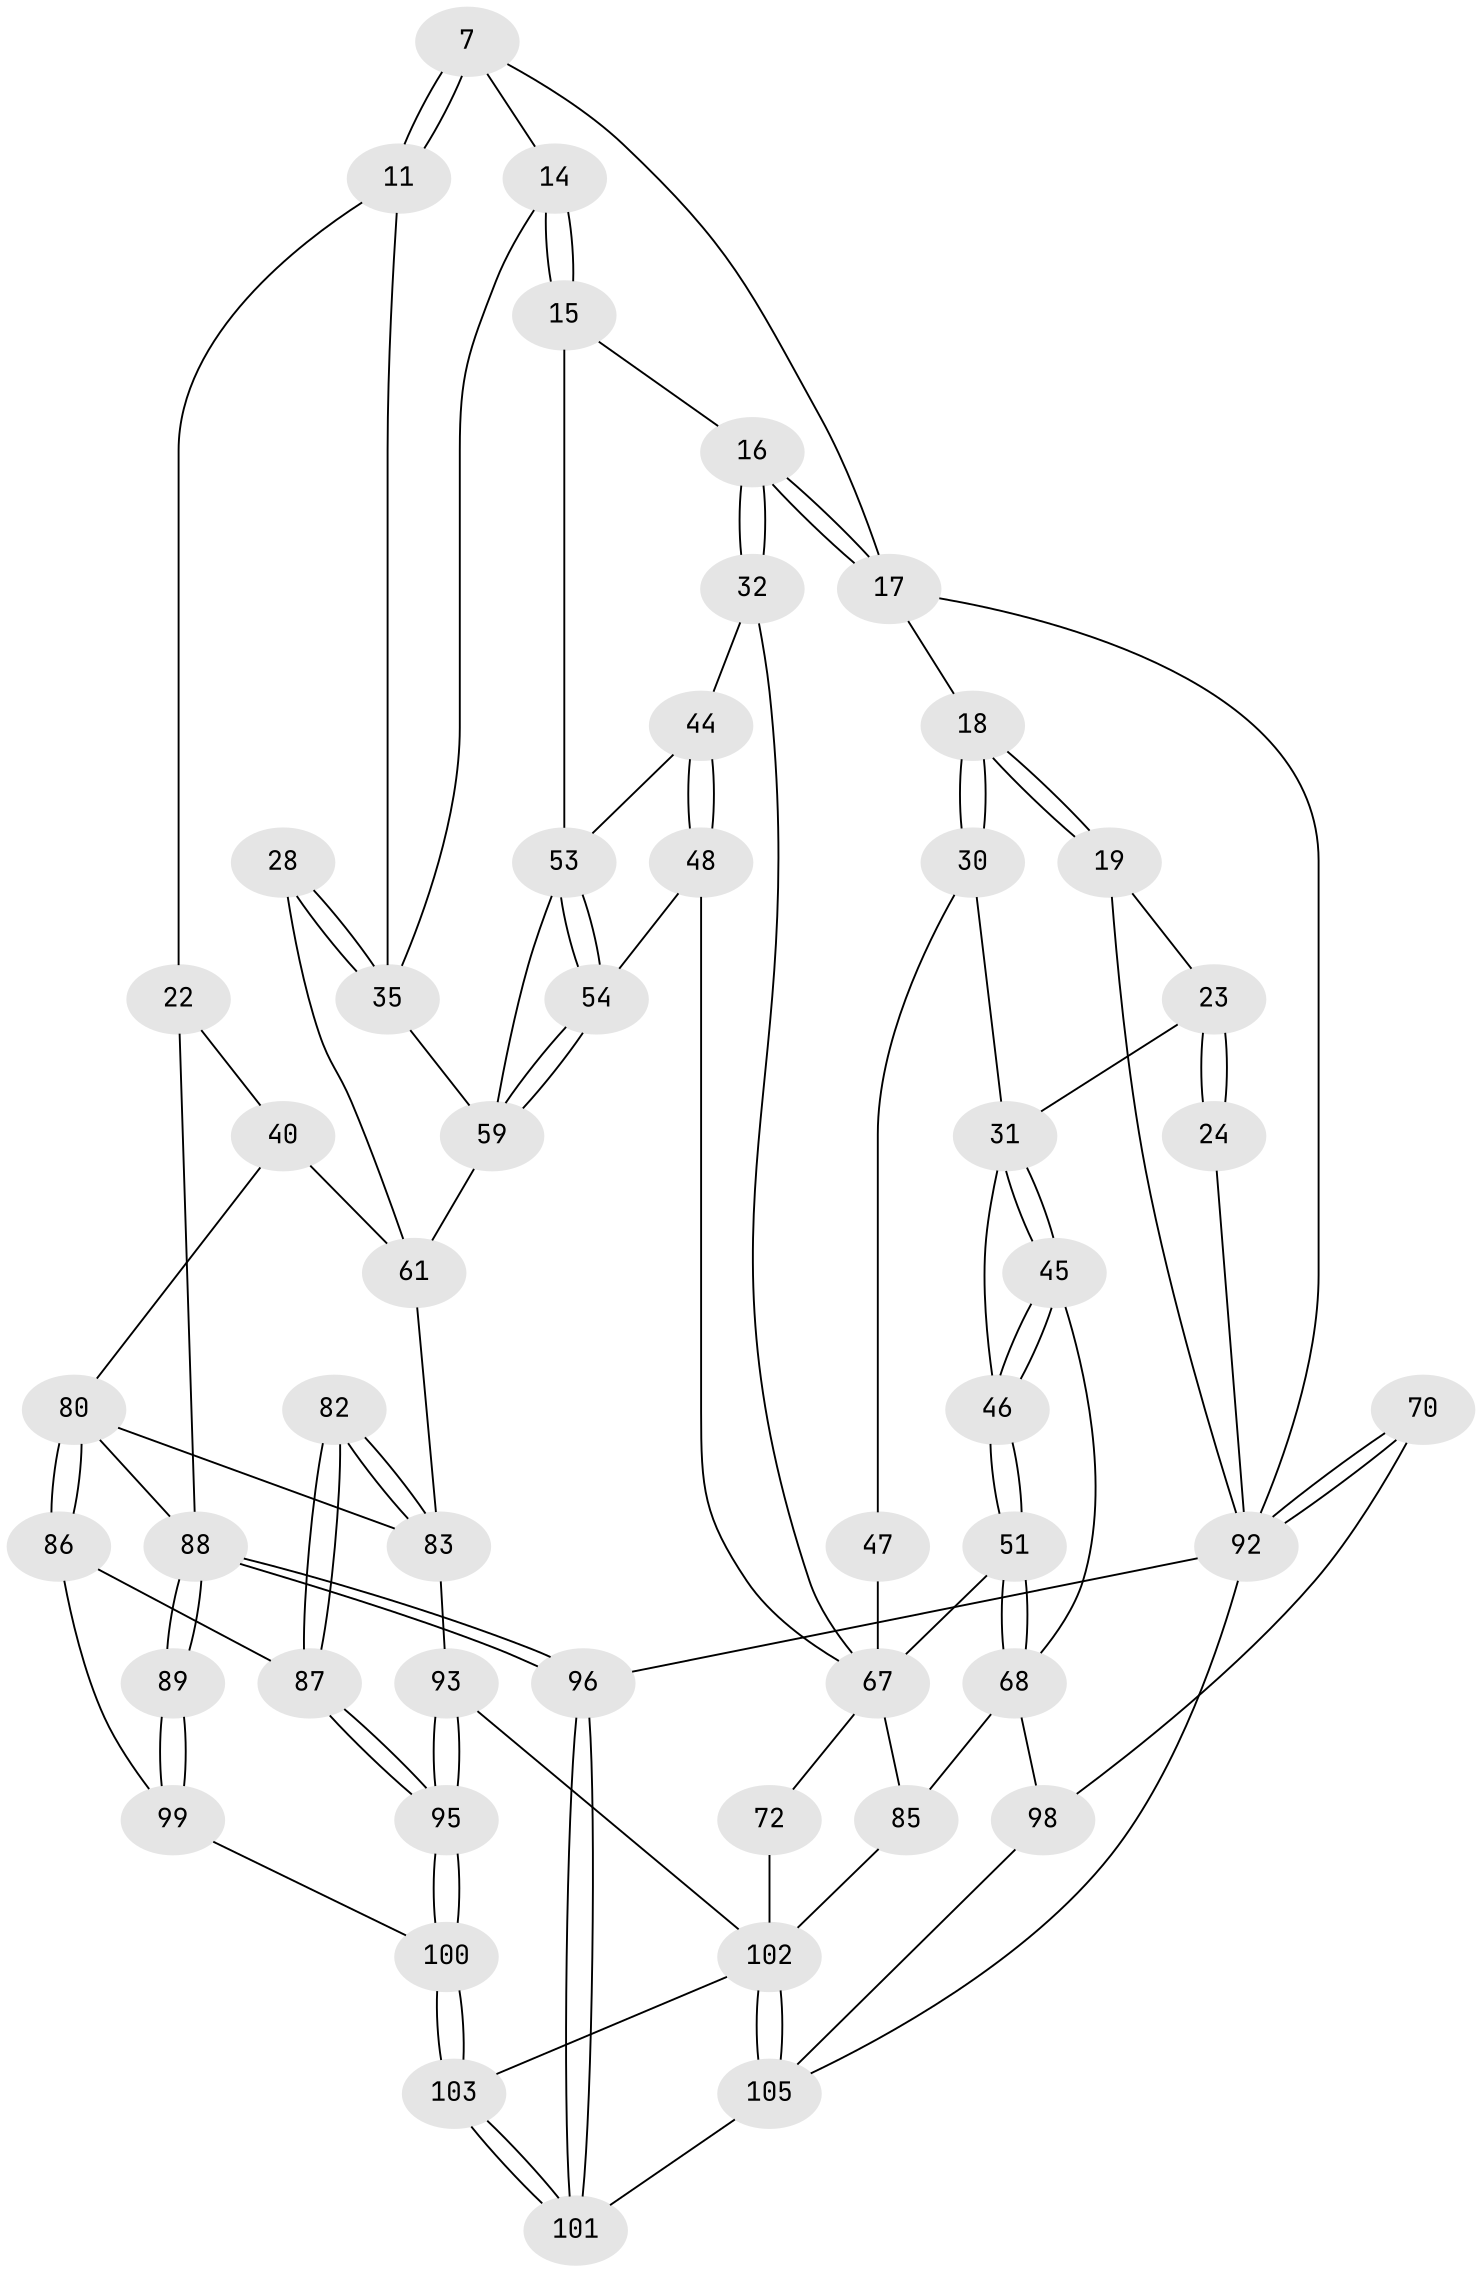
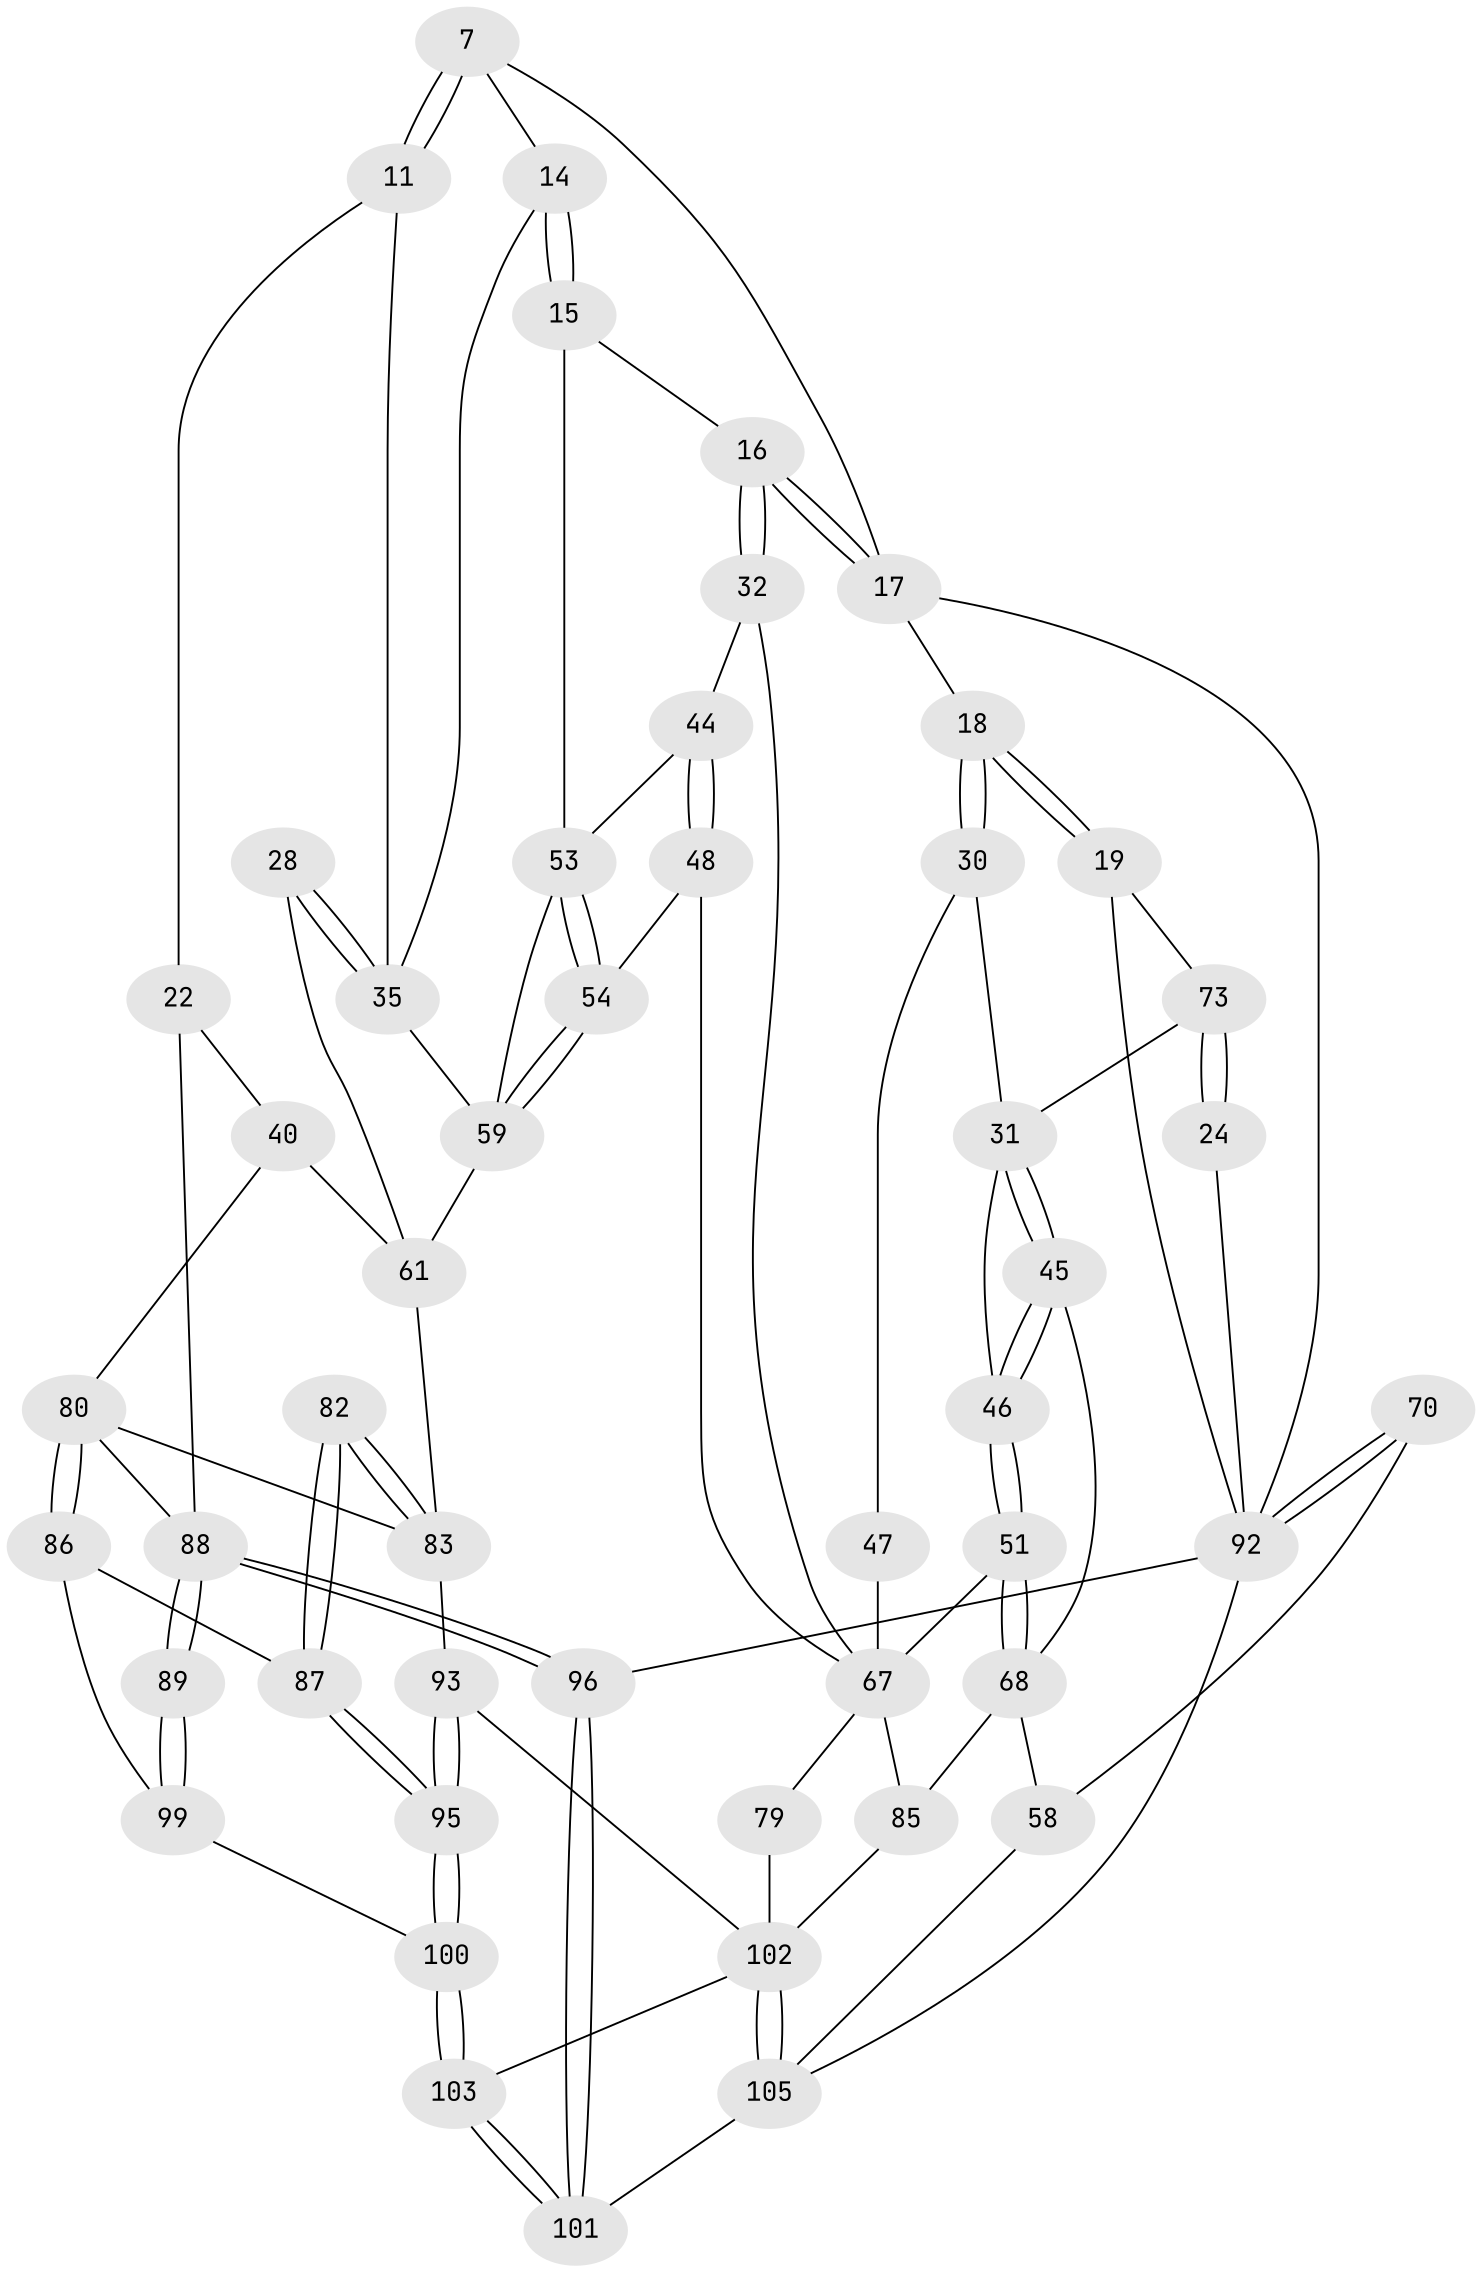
(1214, 999) -> (1214, 999)
(770, 1820) -> (770, 1820)
(1043, 1820) -> (1043, 1820)
